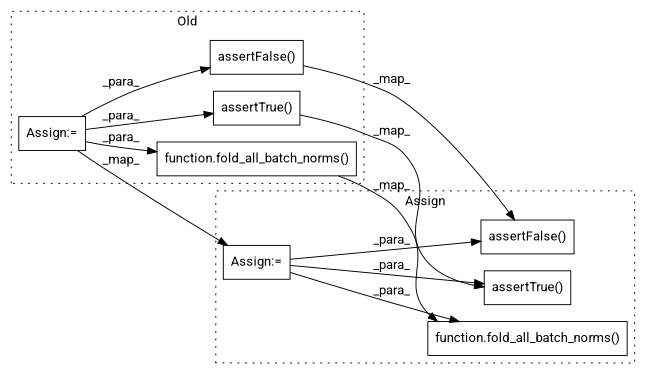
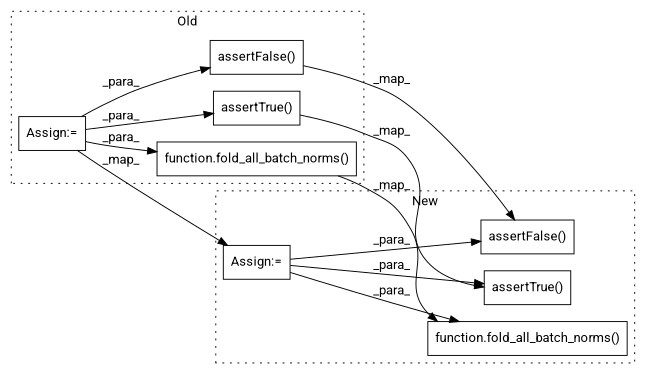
(425, 202) -> (425, 202)
